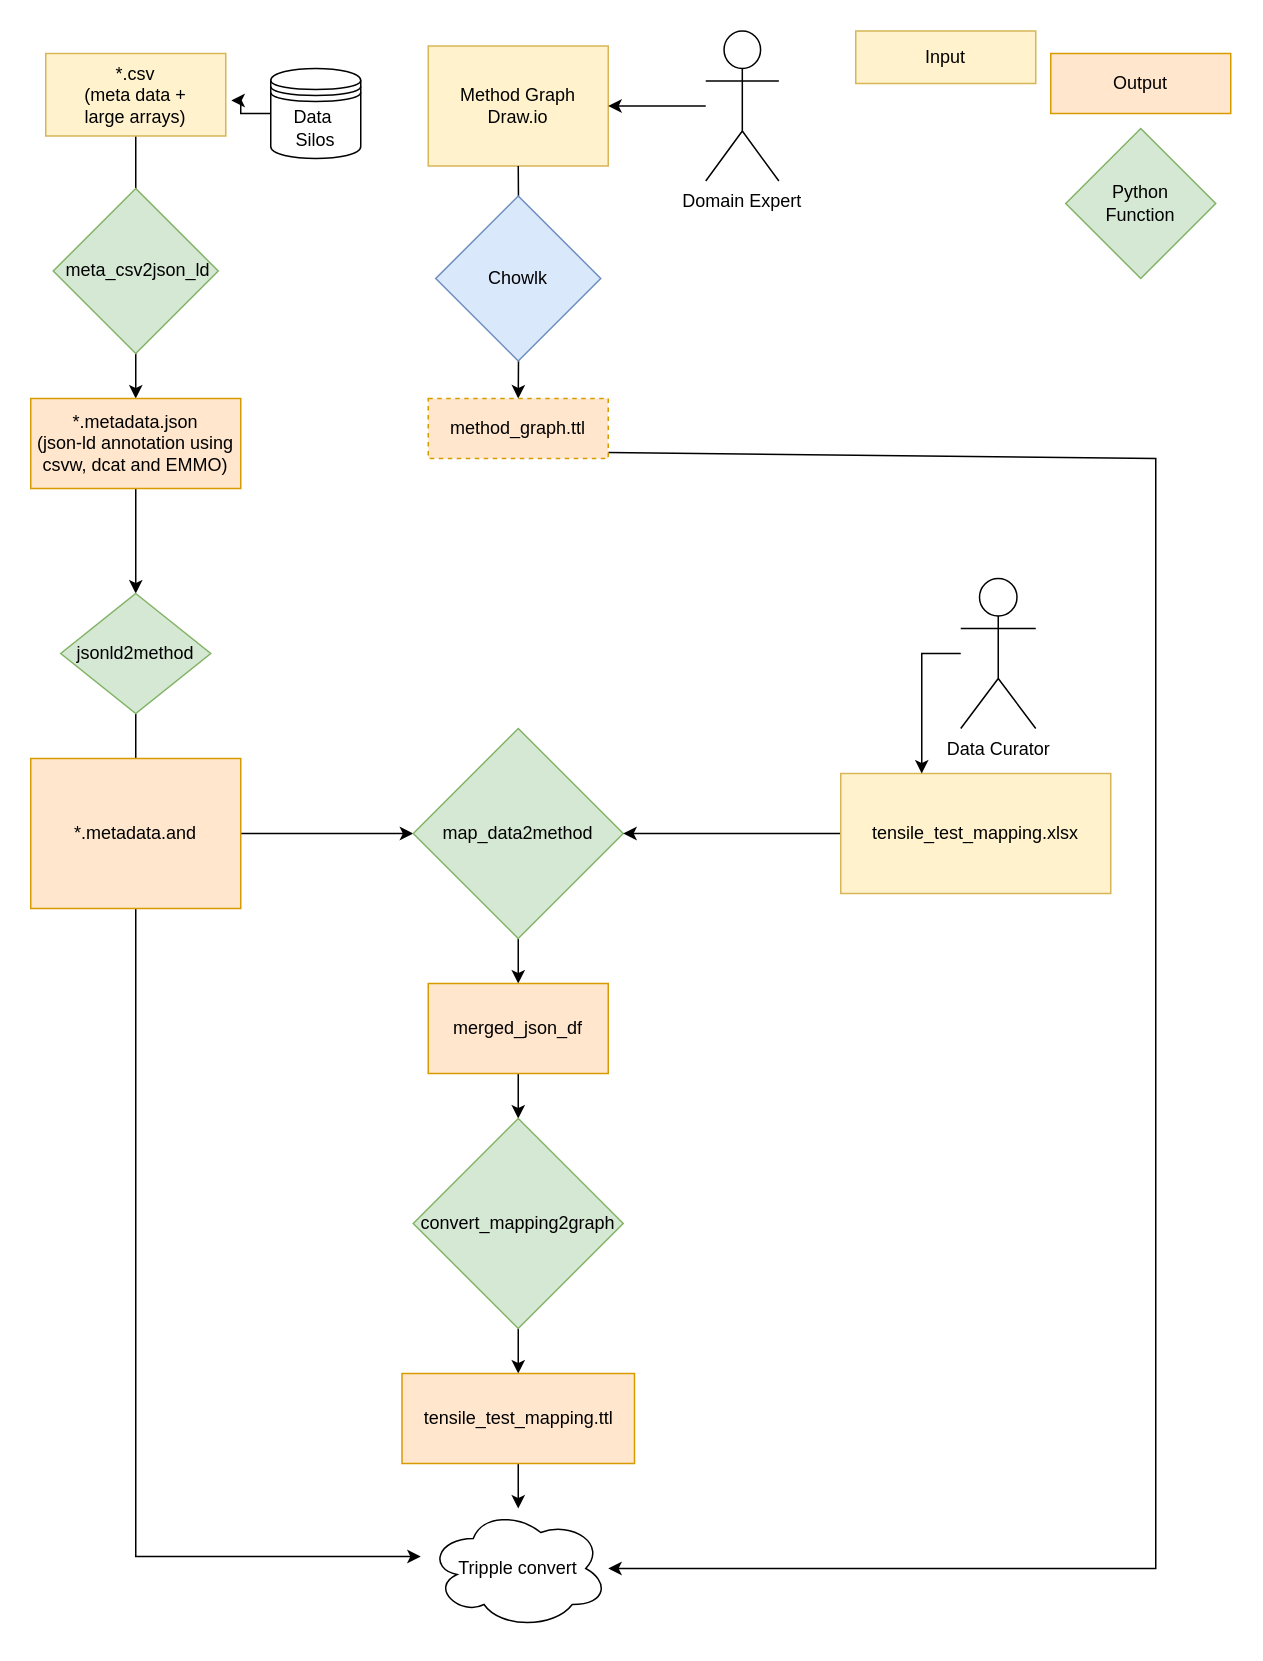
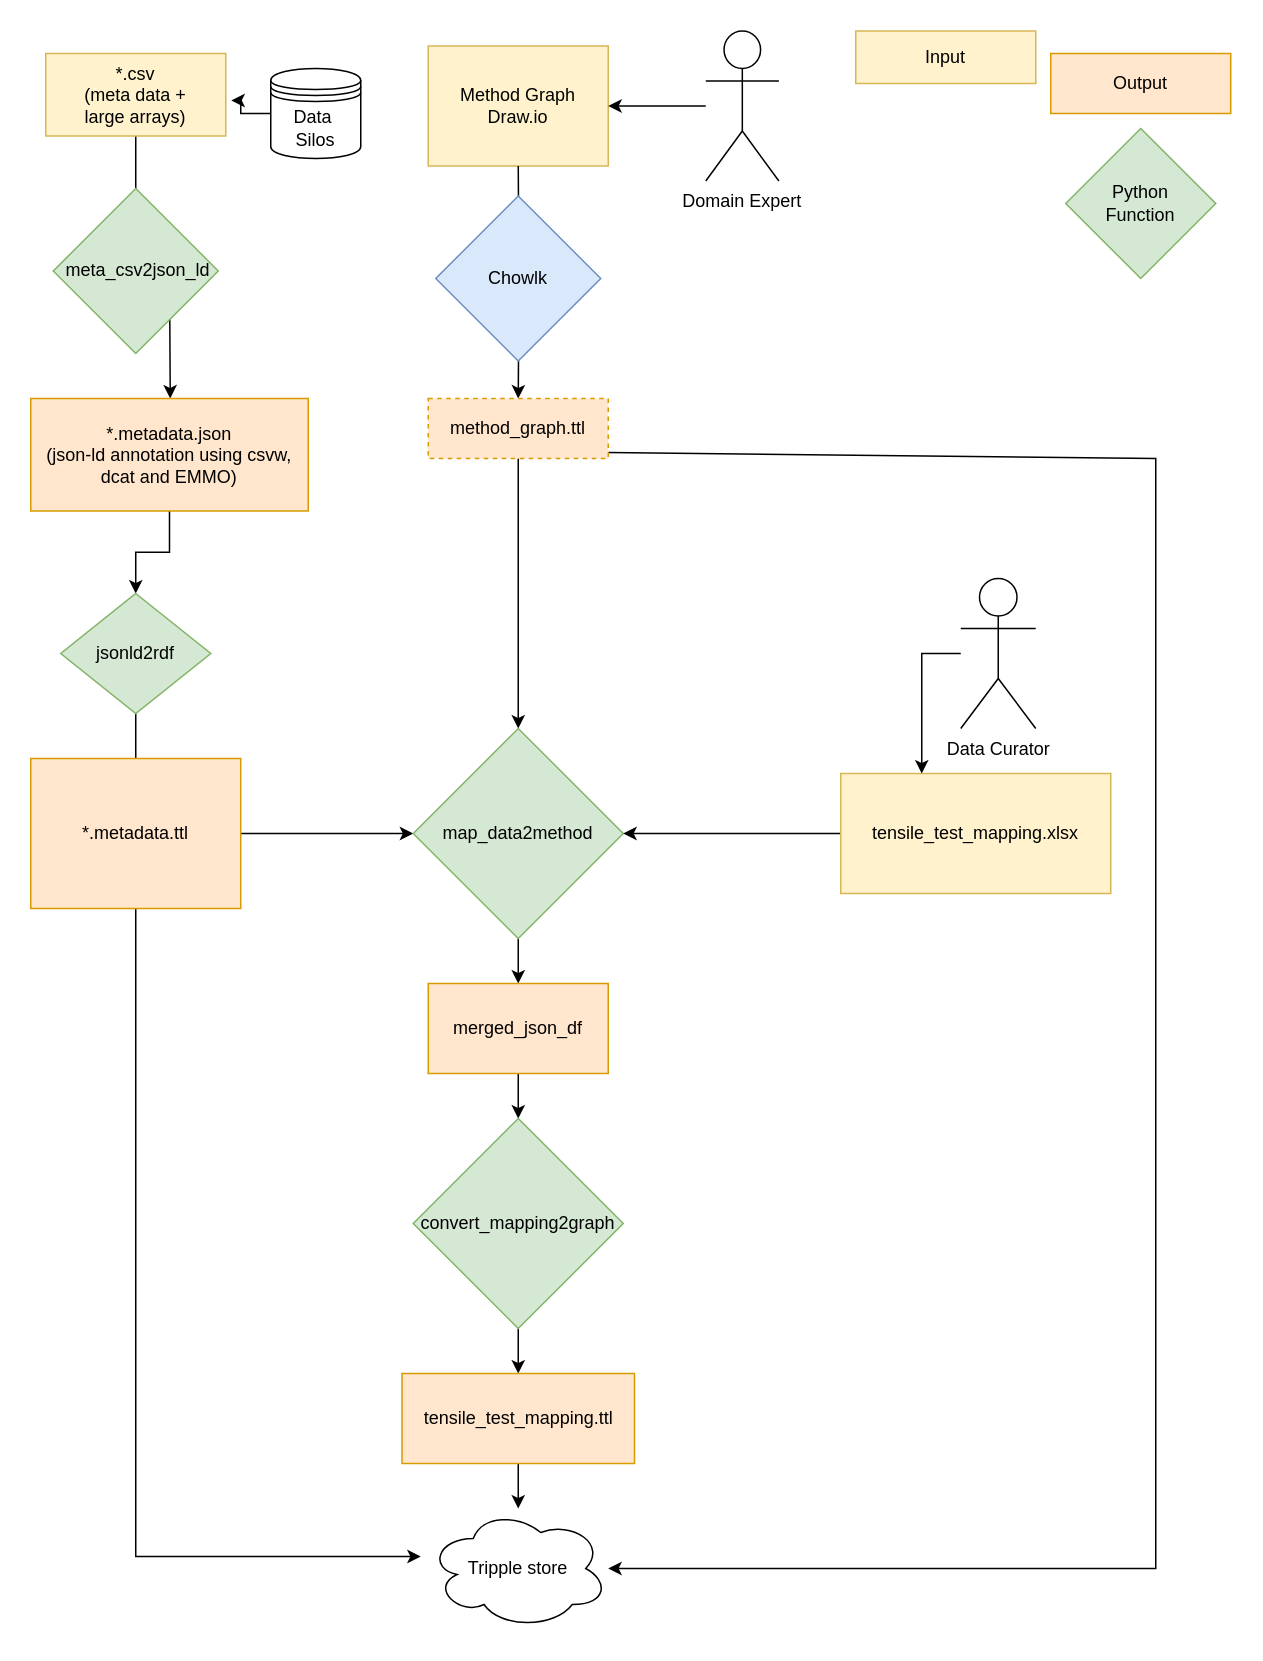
(136, 443) -> (170, 455)
none -> (518, 588)
(136, 653) -> (136, 653)
(136, 833) -> (136, 833)
(518, 1568) -> (518, 1568)
